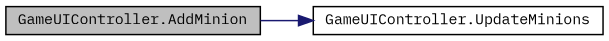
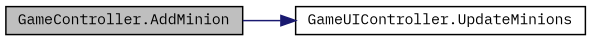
(133, 21) -> (124, 21)
